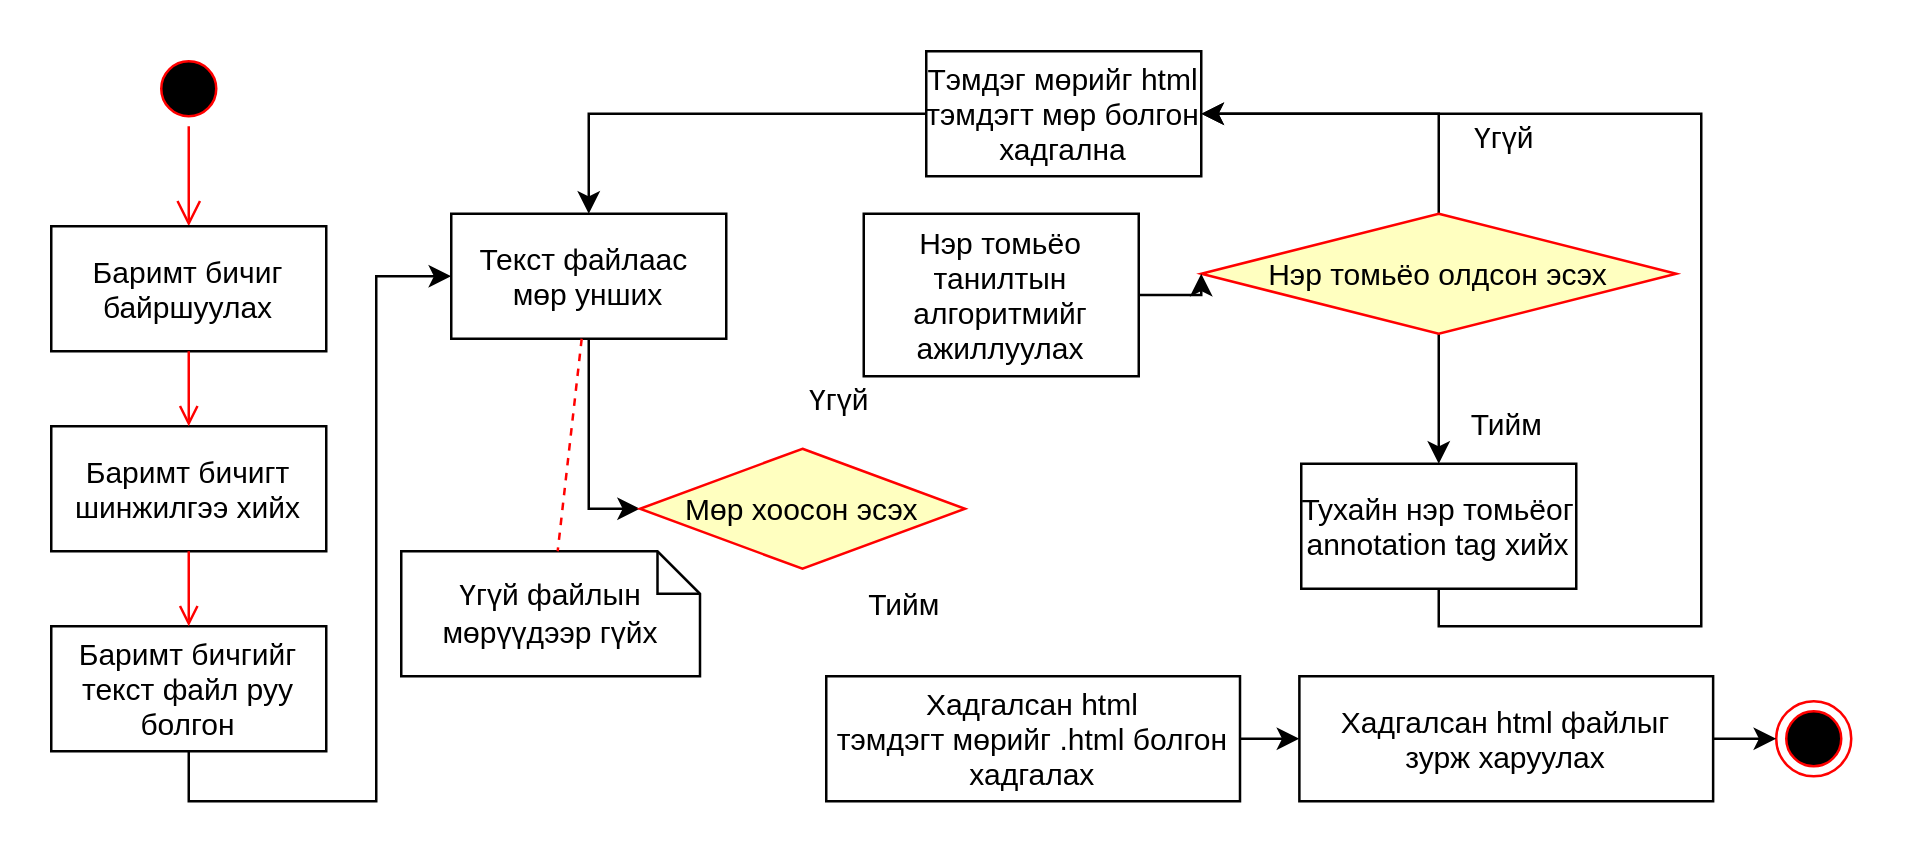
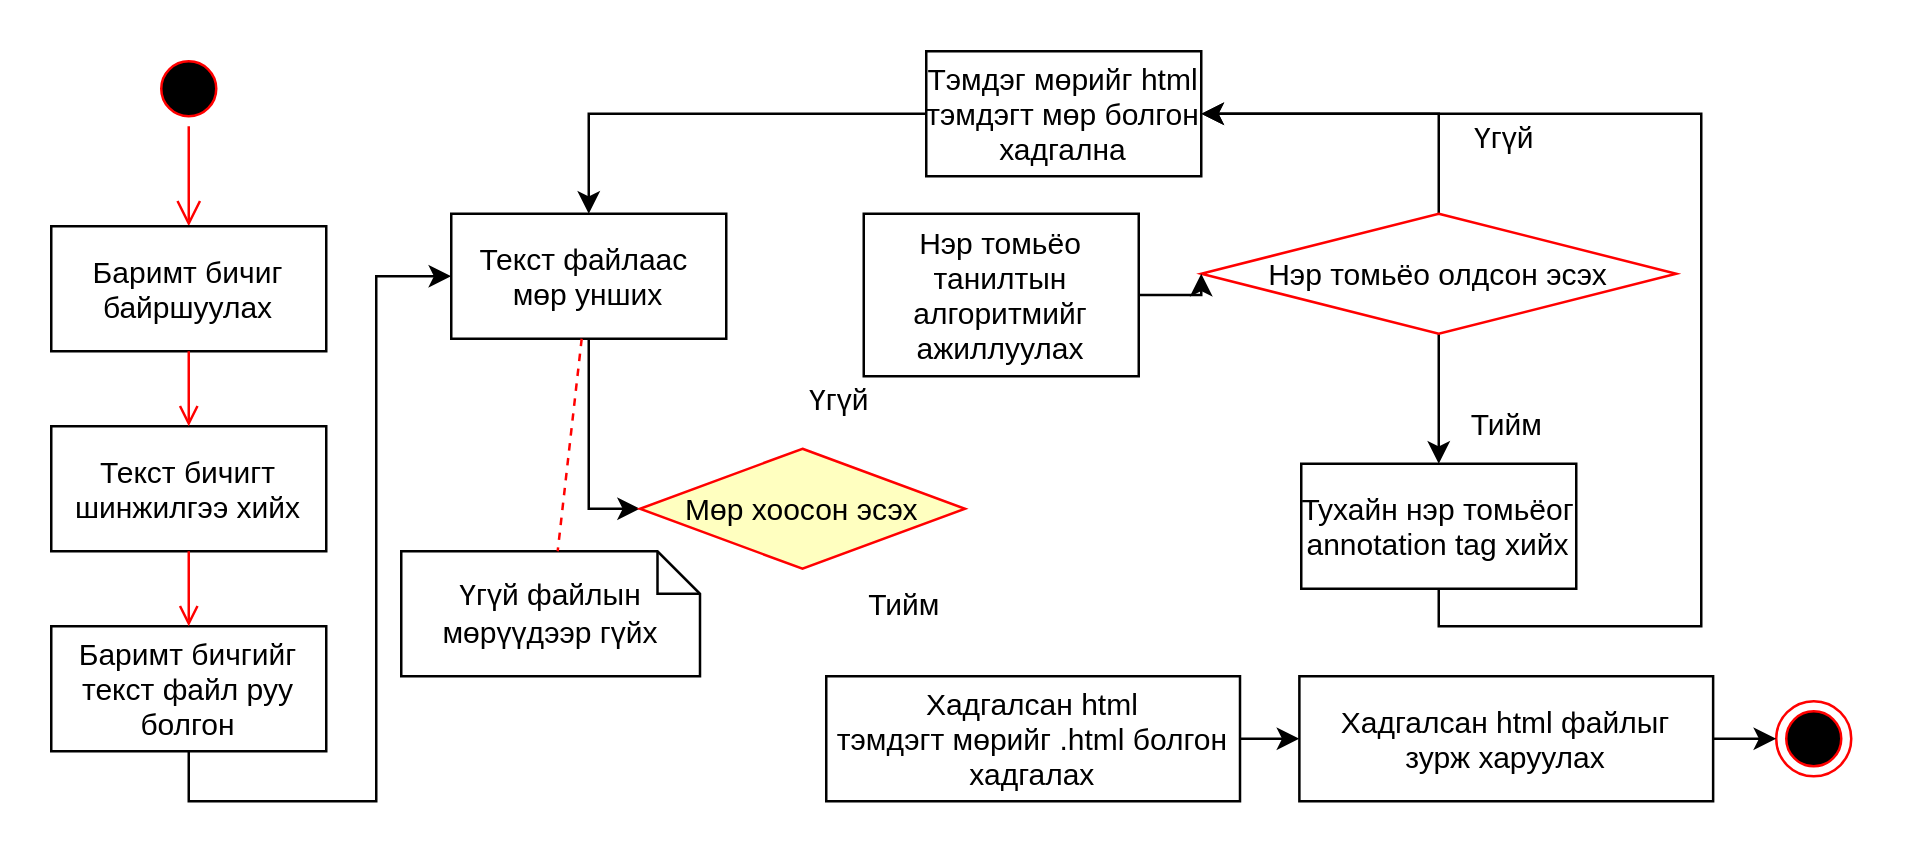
(1439, 274) -> (1439, 274)
(188, 473) -> (188, 473)
